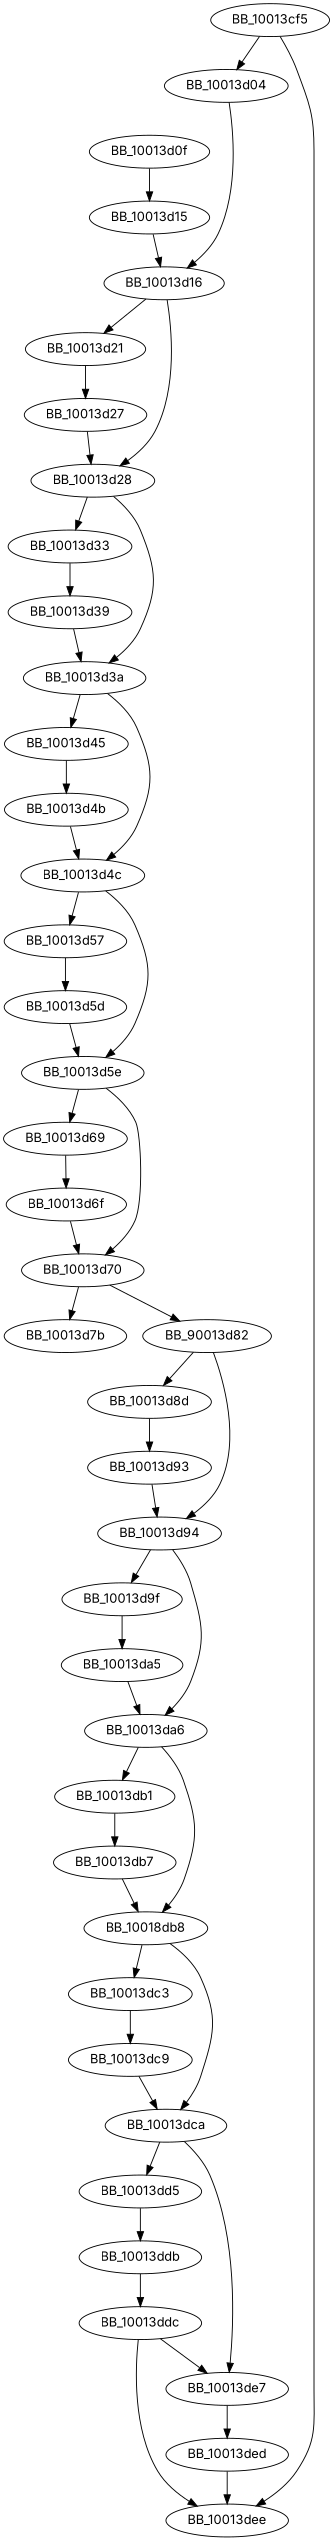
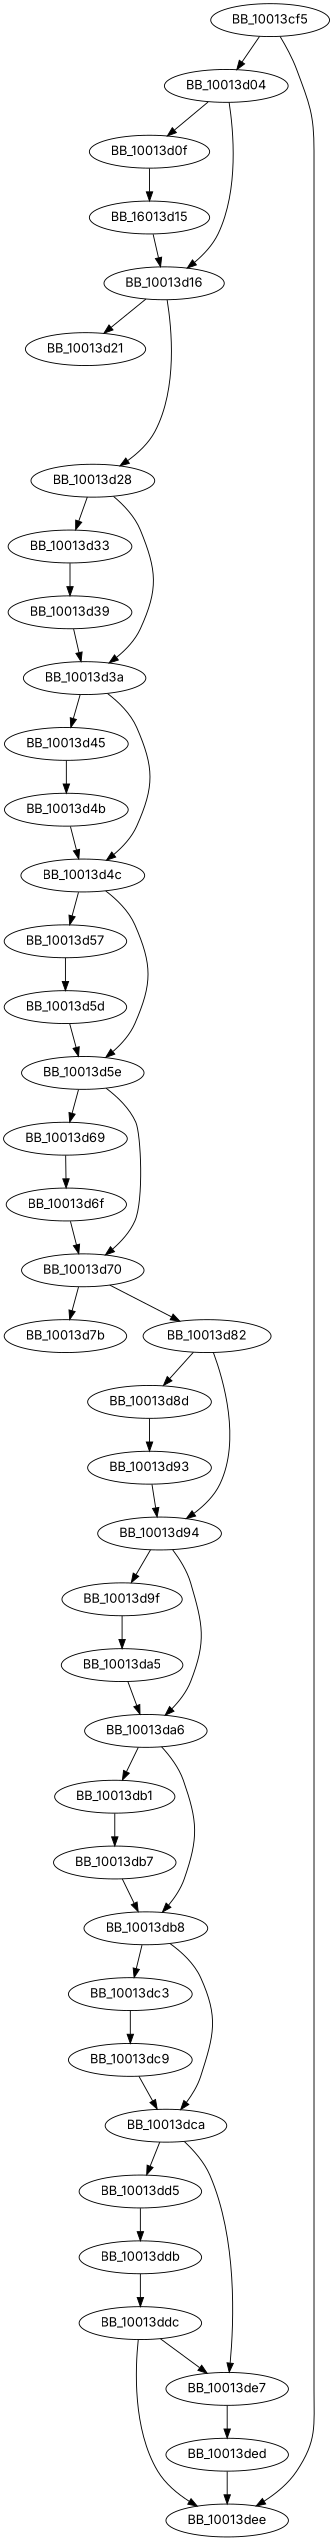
none -> (191, 116)
(150, 218) -> (150, 218)
(86, 415) -> none
(207, 1336) -> (207, 1336)
(146, 1928) -> (146, 1928)
